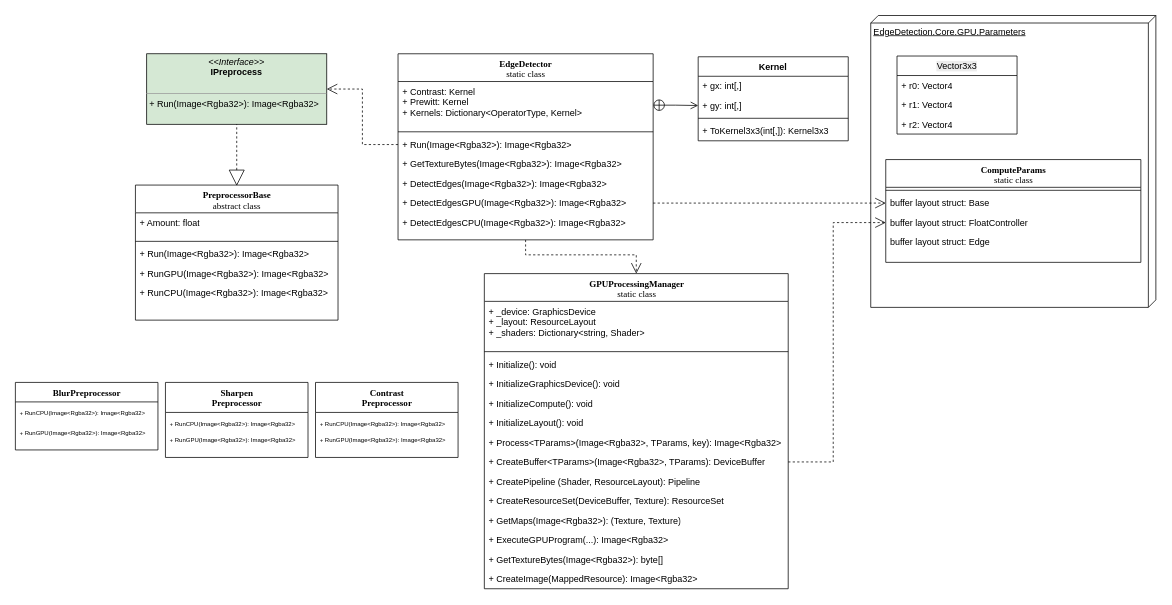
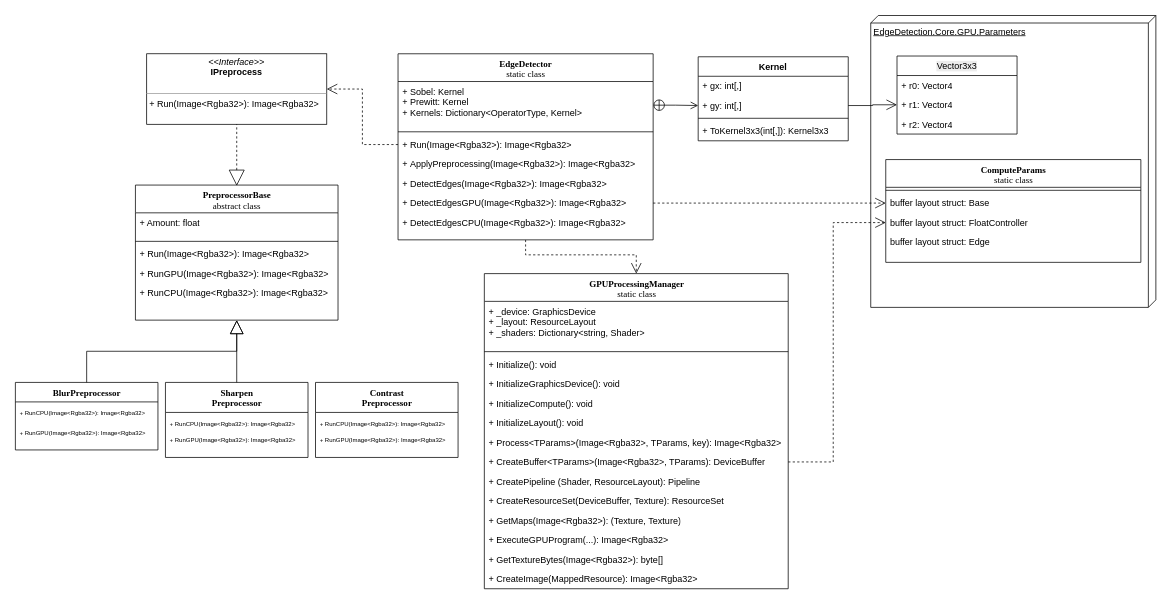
(237, 89) -> (237, 89)
(500, 103) -> (500, 103)
none -> (871, 105)
(518, 165) -> (524, 165)
none -> (146, 351)
none -> (237, 366)
